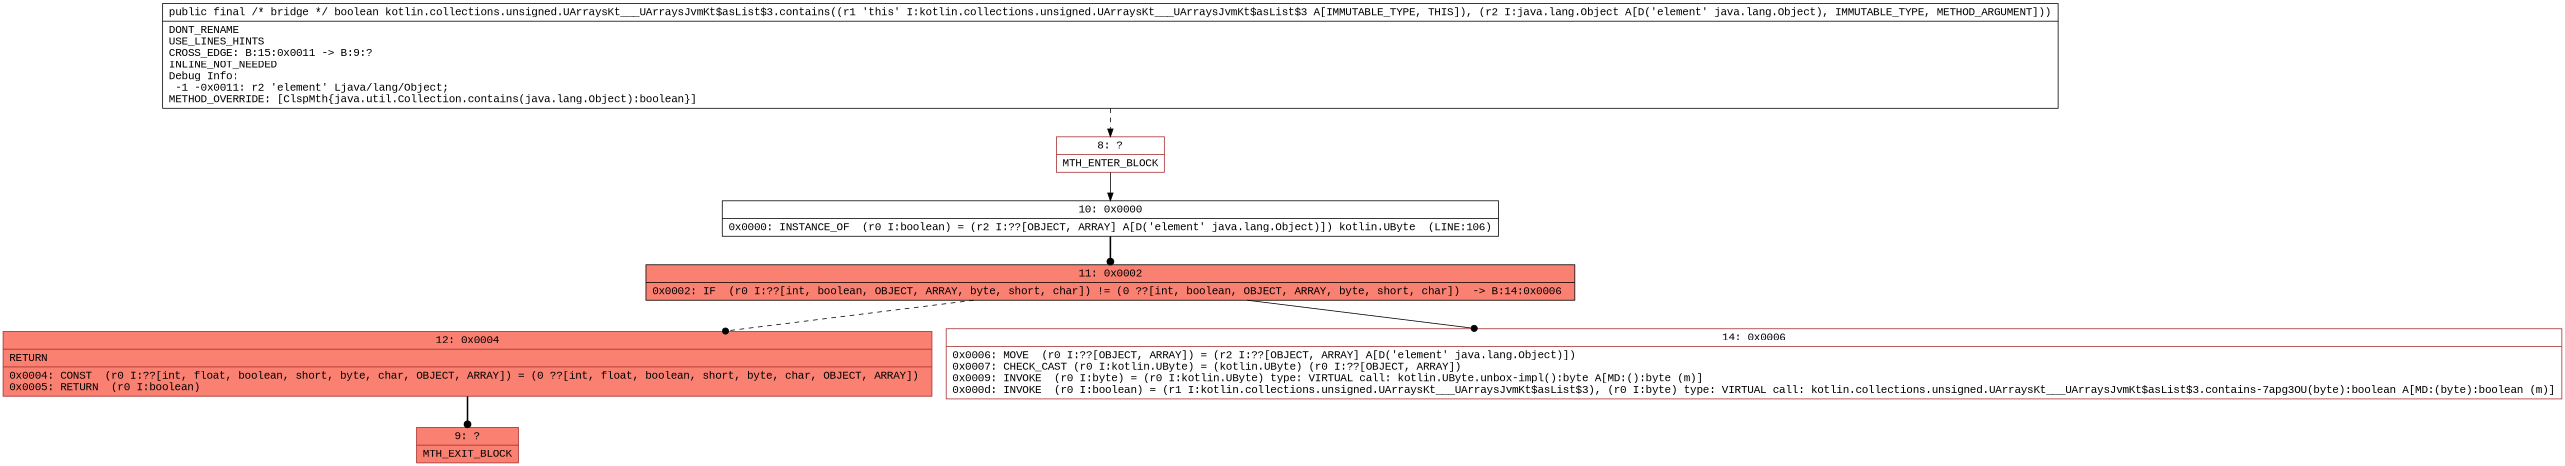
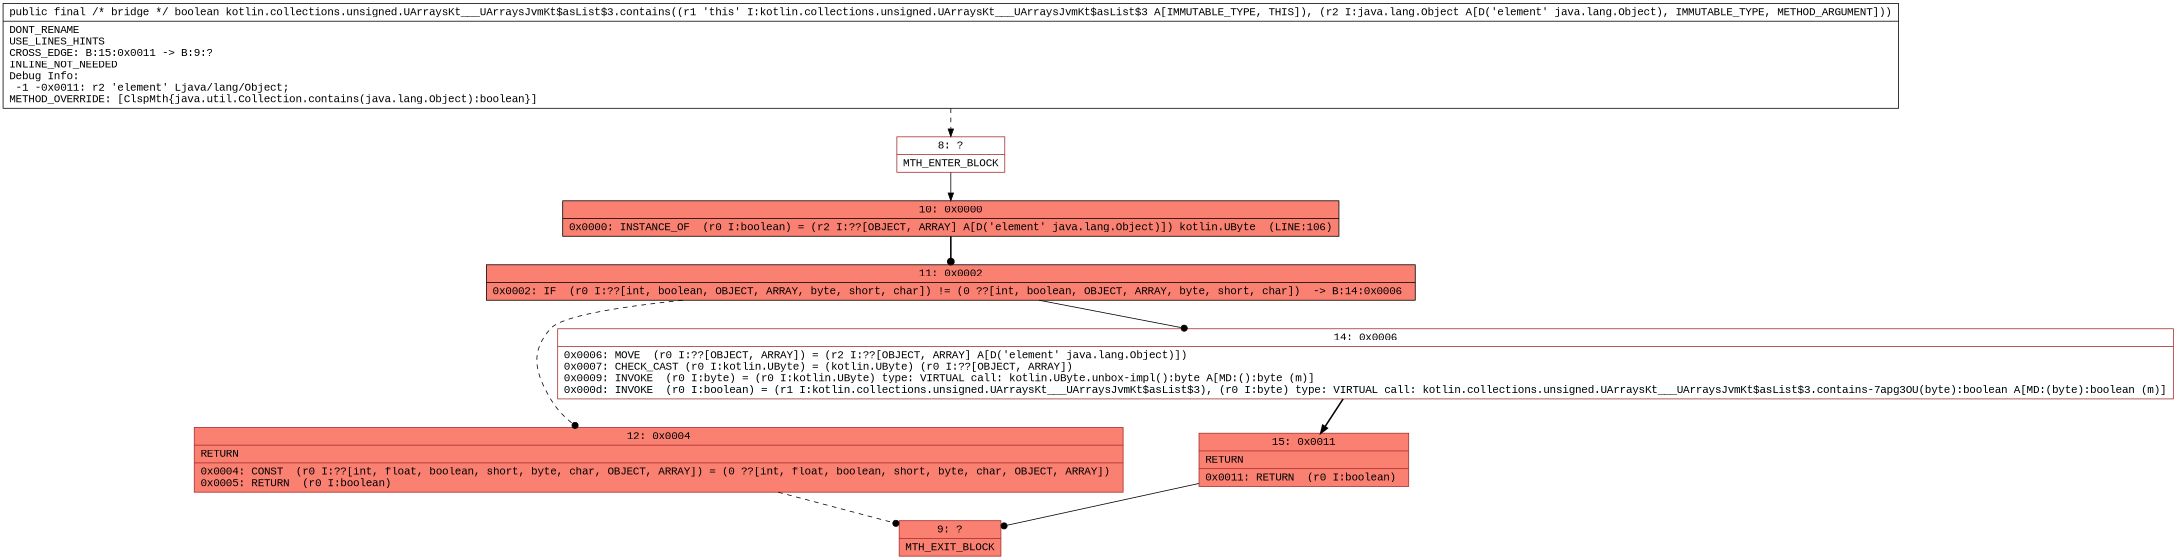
(1110, 219) -> (951, 219)
(468, 409) -> (836, 507)
none -> (1304, 460)
